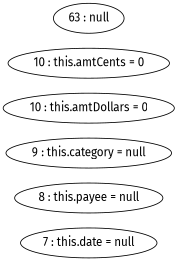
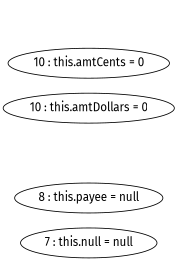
(89, 18) -> none
(89, 153) -> none
(89, 243) -> (89, 243)
